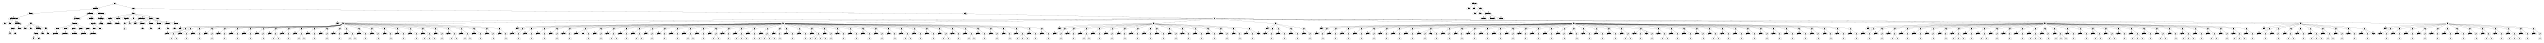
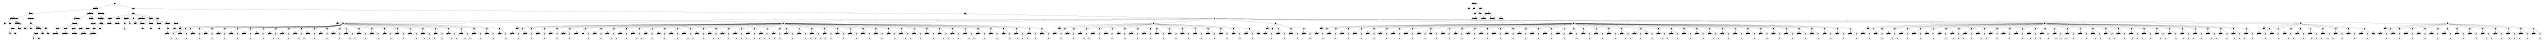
none -> (31, 19)
none -> (1475, 19)
